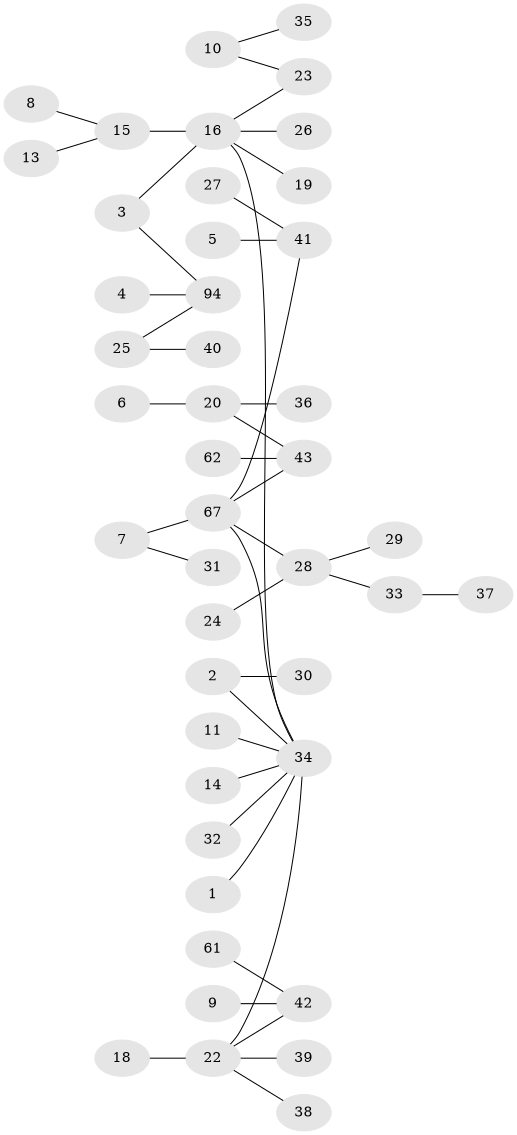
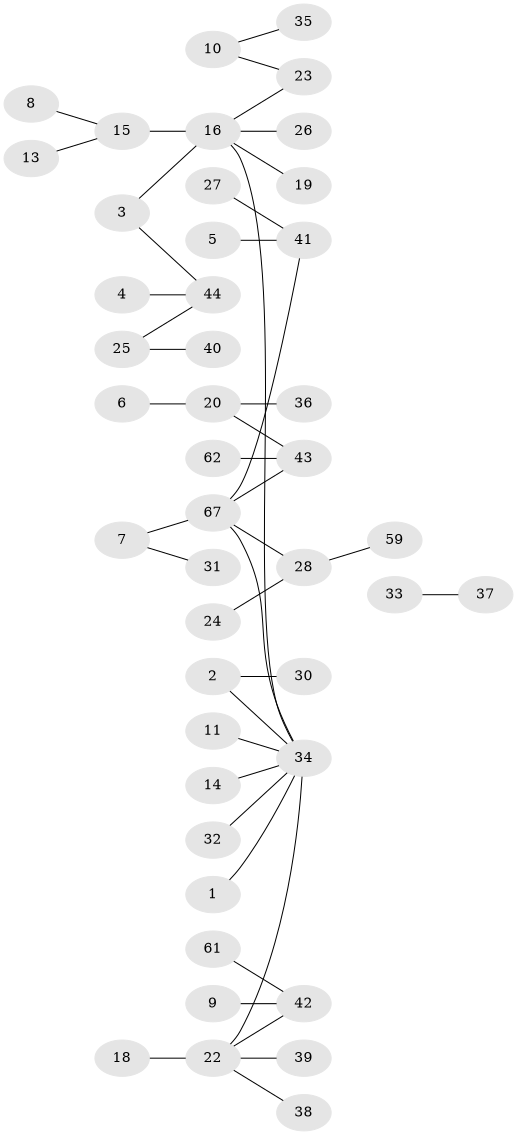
(213, 295) -> (213, 295)
(395, 540) -> (395, 540)
(350, 581) -> none
